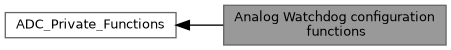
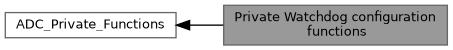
(335, 25) -> (336, 25)
